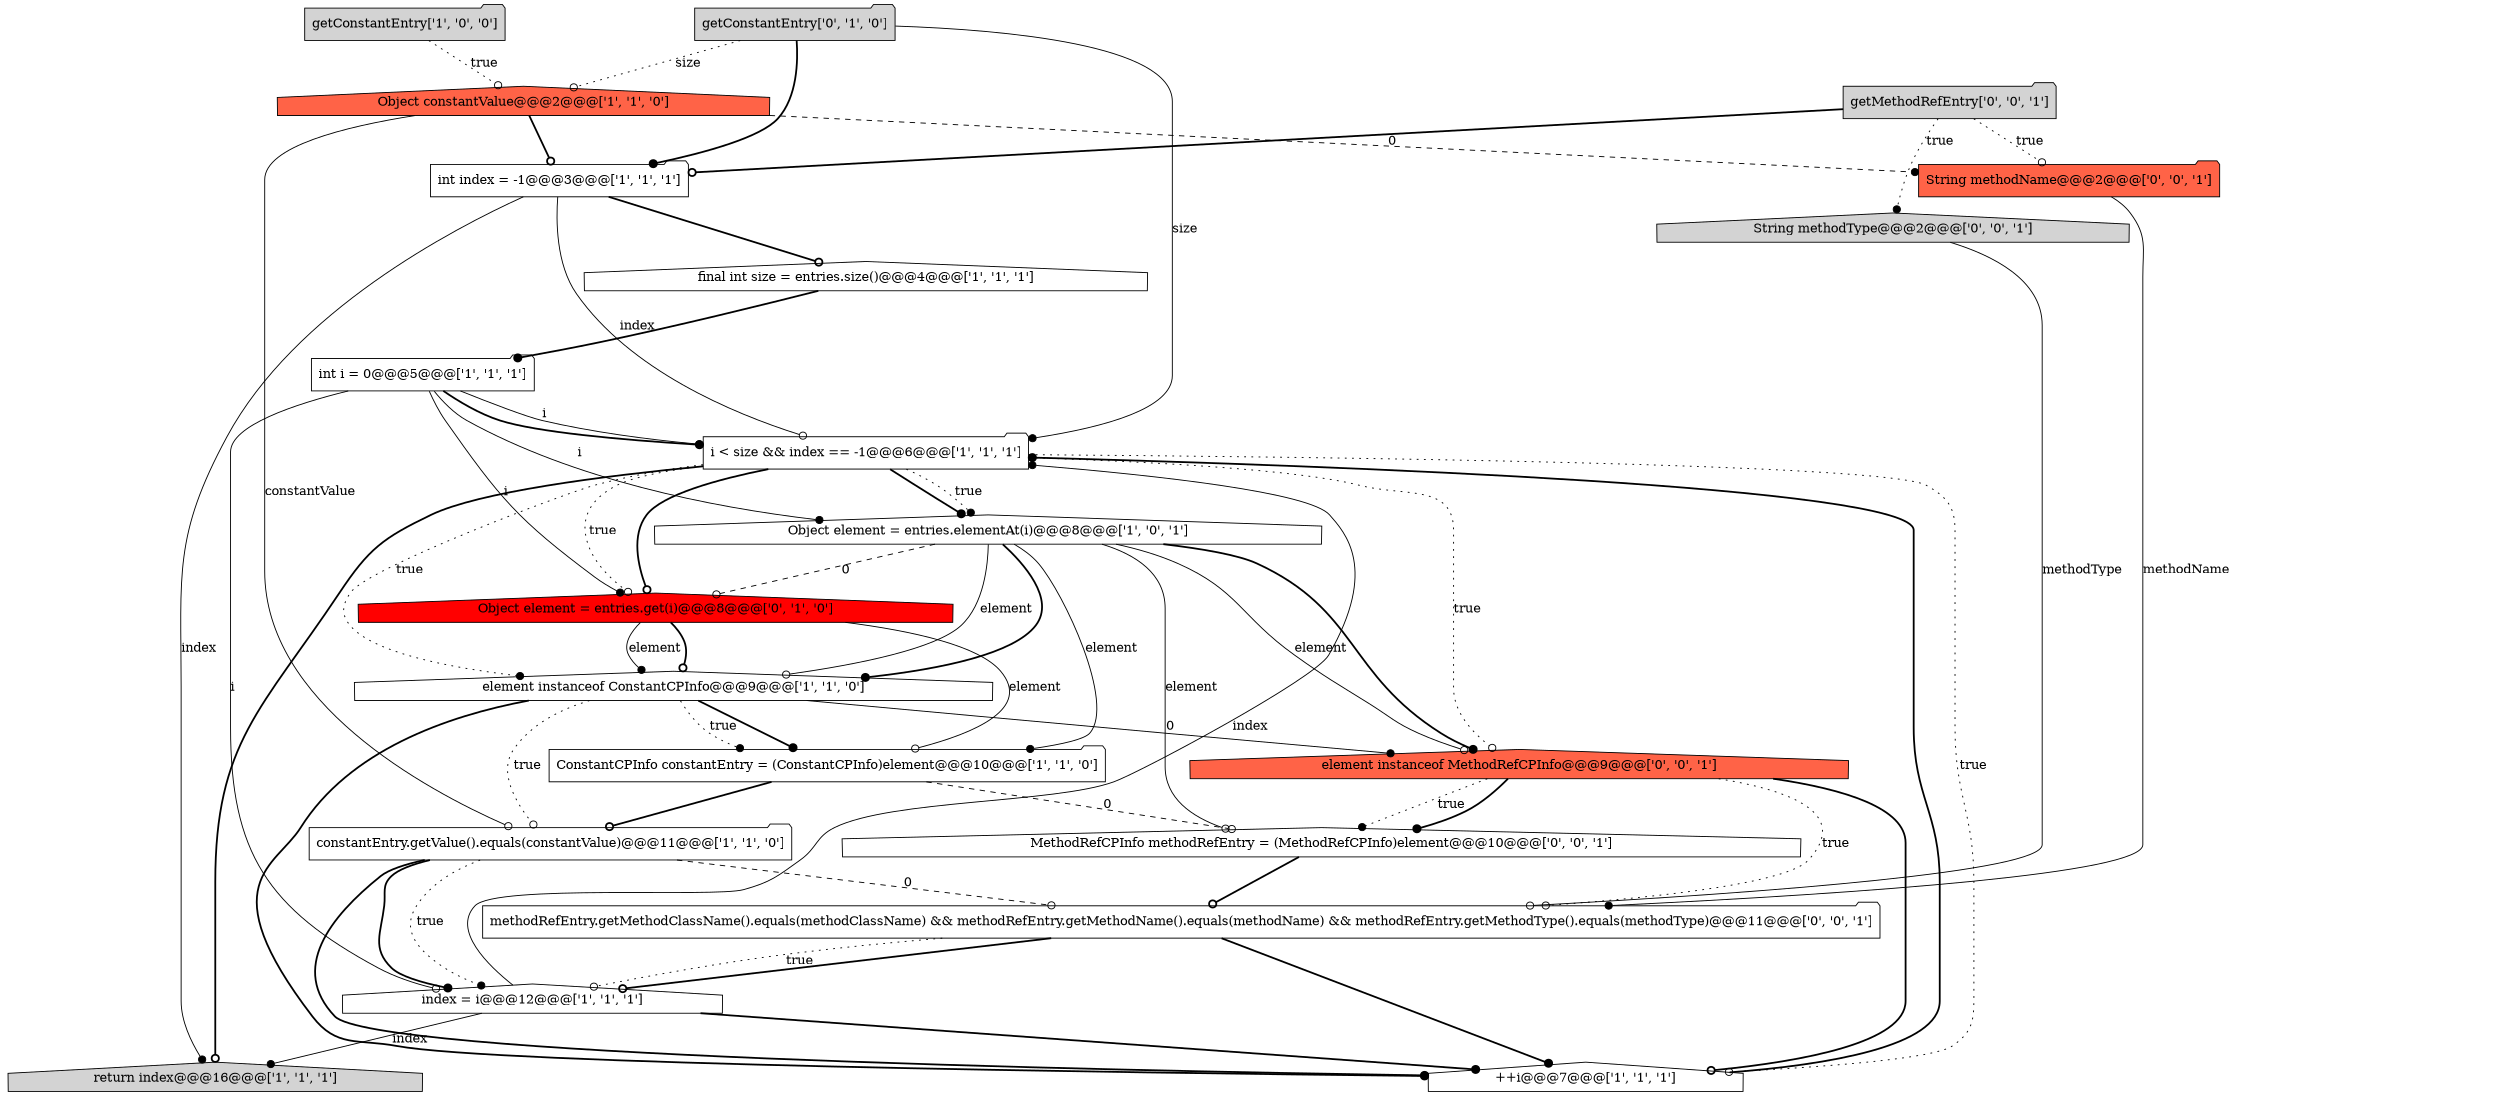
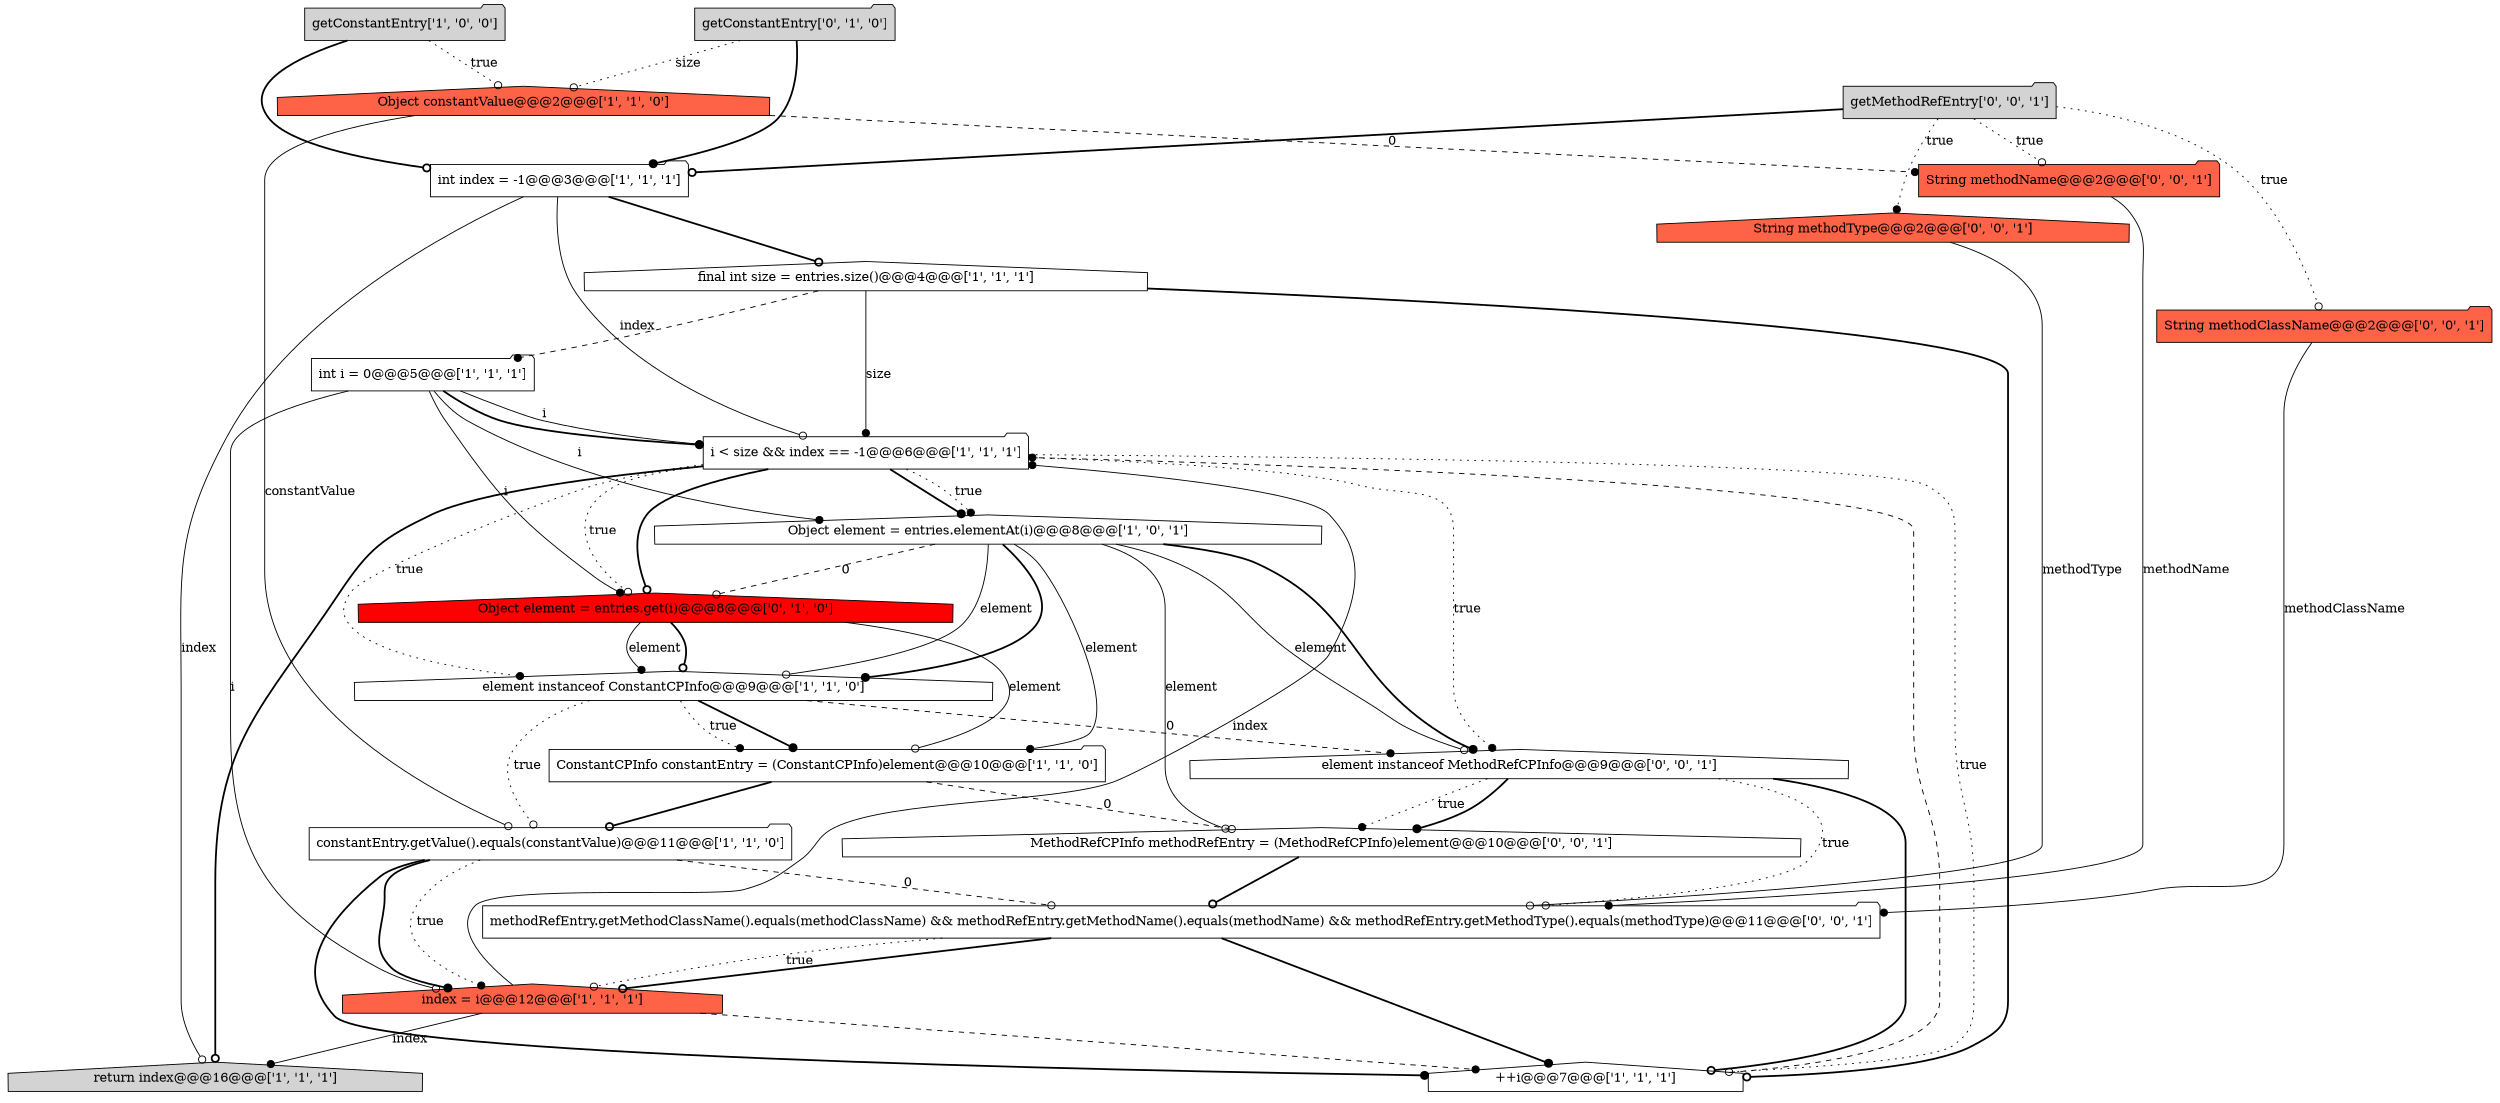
(539, 137) -> (282, 129)
(1172, 167) -> (866, 360)
(1893, 229) -> (1893, 229)
none -> (2324, 326)
(670, 327) -> (670, 327)
(1365, 486) -> (1365, 486)
(1830, 504) -> (1830, 504)
(185, 551) -> (185, 551)
(1082, 726) -> (1082, 726)
(1519, 766) -> (1519, 766)
(532, 1000) -> (532, 1000)
(1086, 1041) -> (1086, 1041)
(619, 1060) -> (2008, 396)
